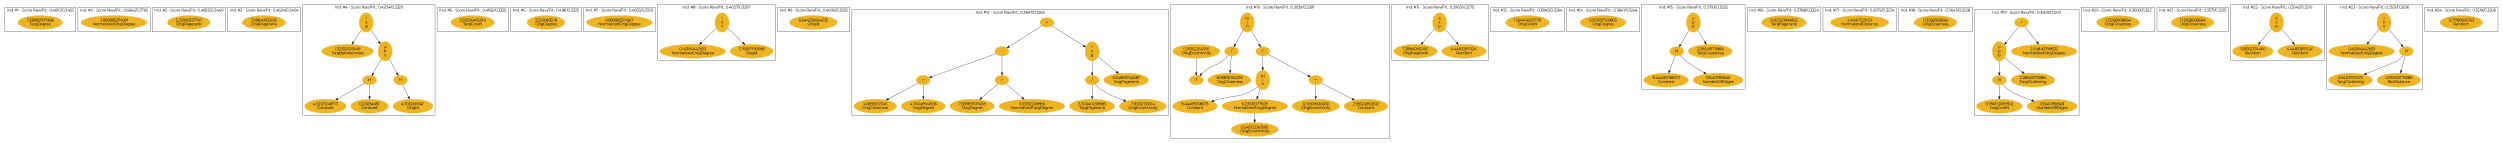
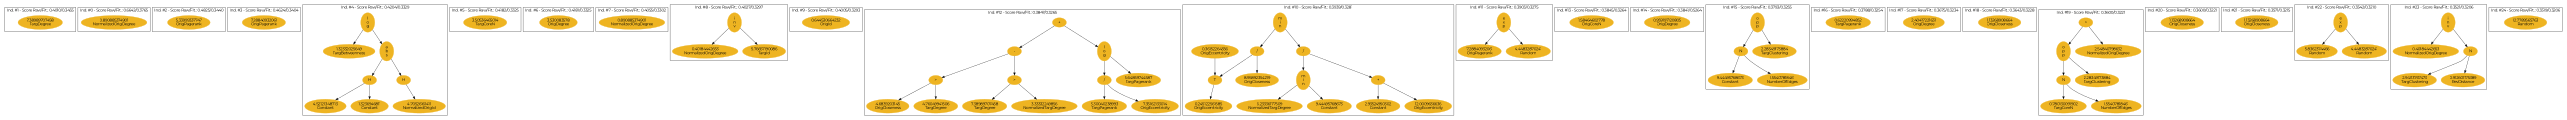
(1860, 22) -> (1924, 22)
(413, 106) -> (419, 106)
(1092, 106) -> (1104, 106)
(1255, 117) -> (1212, 91)
